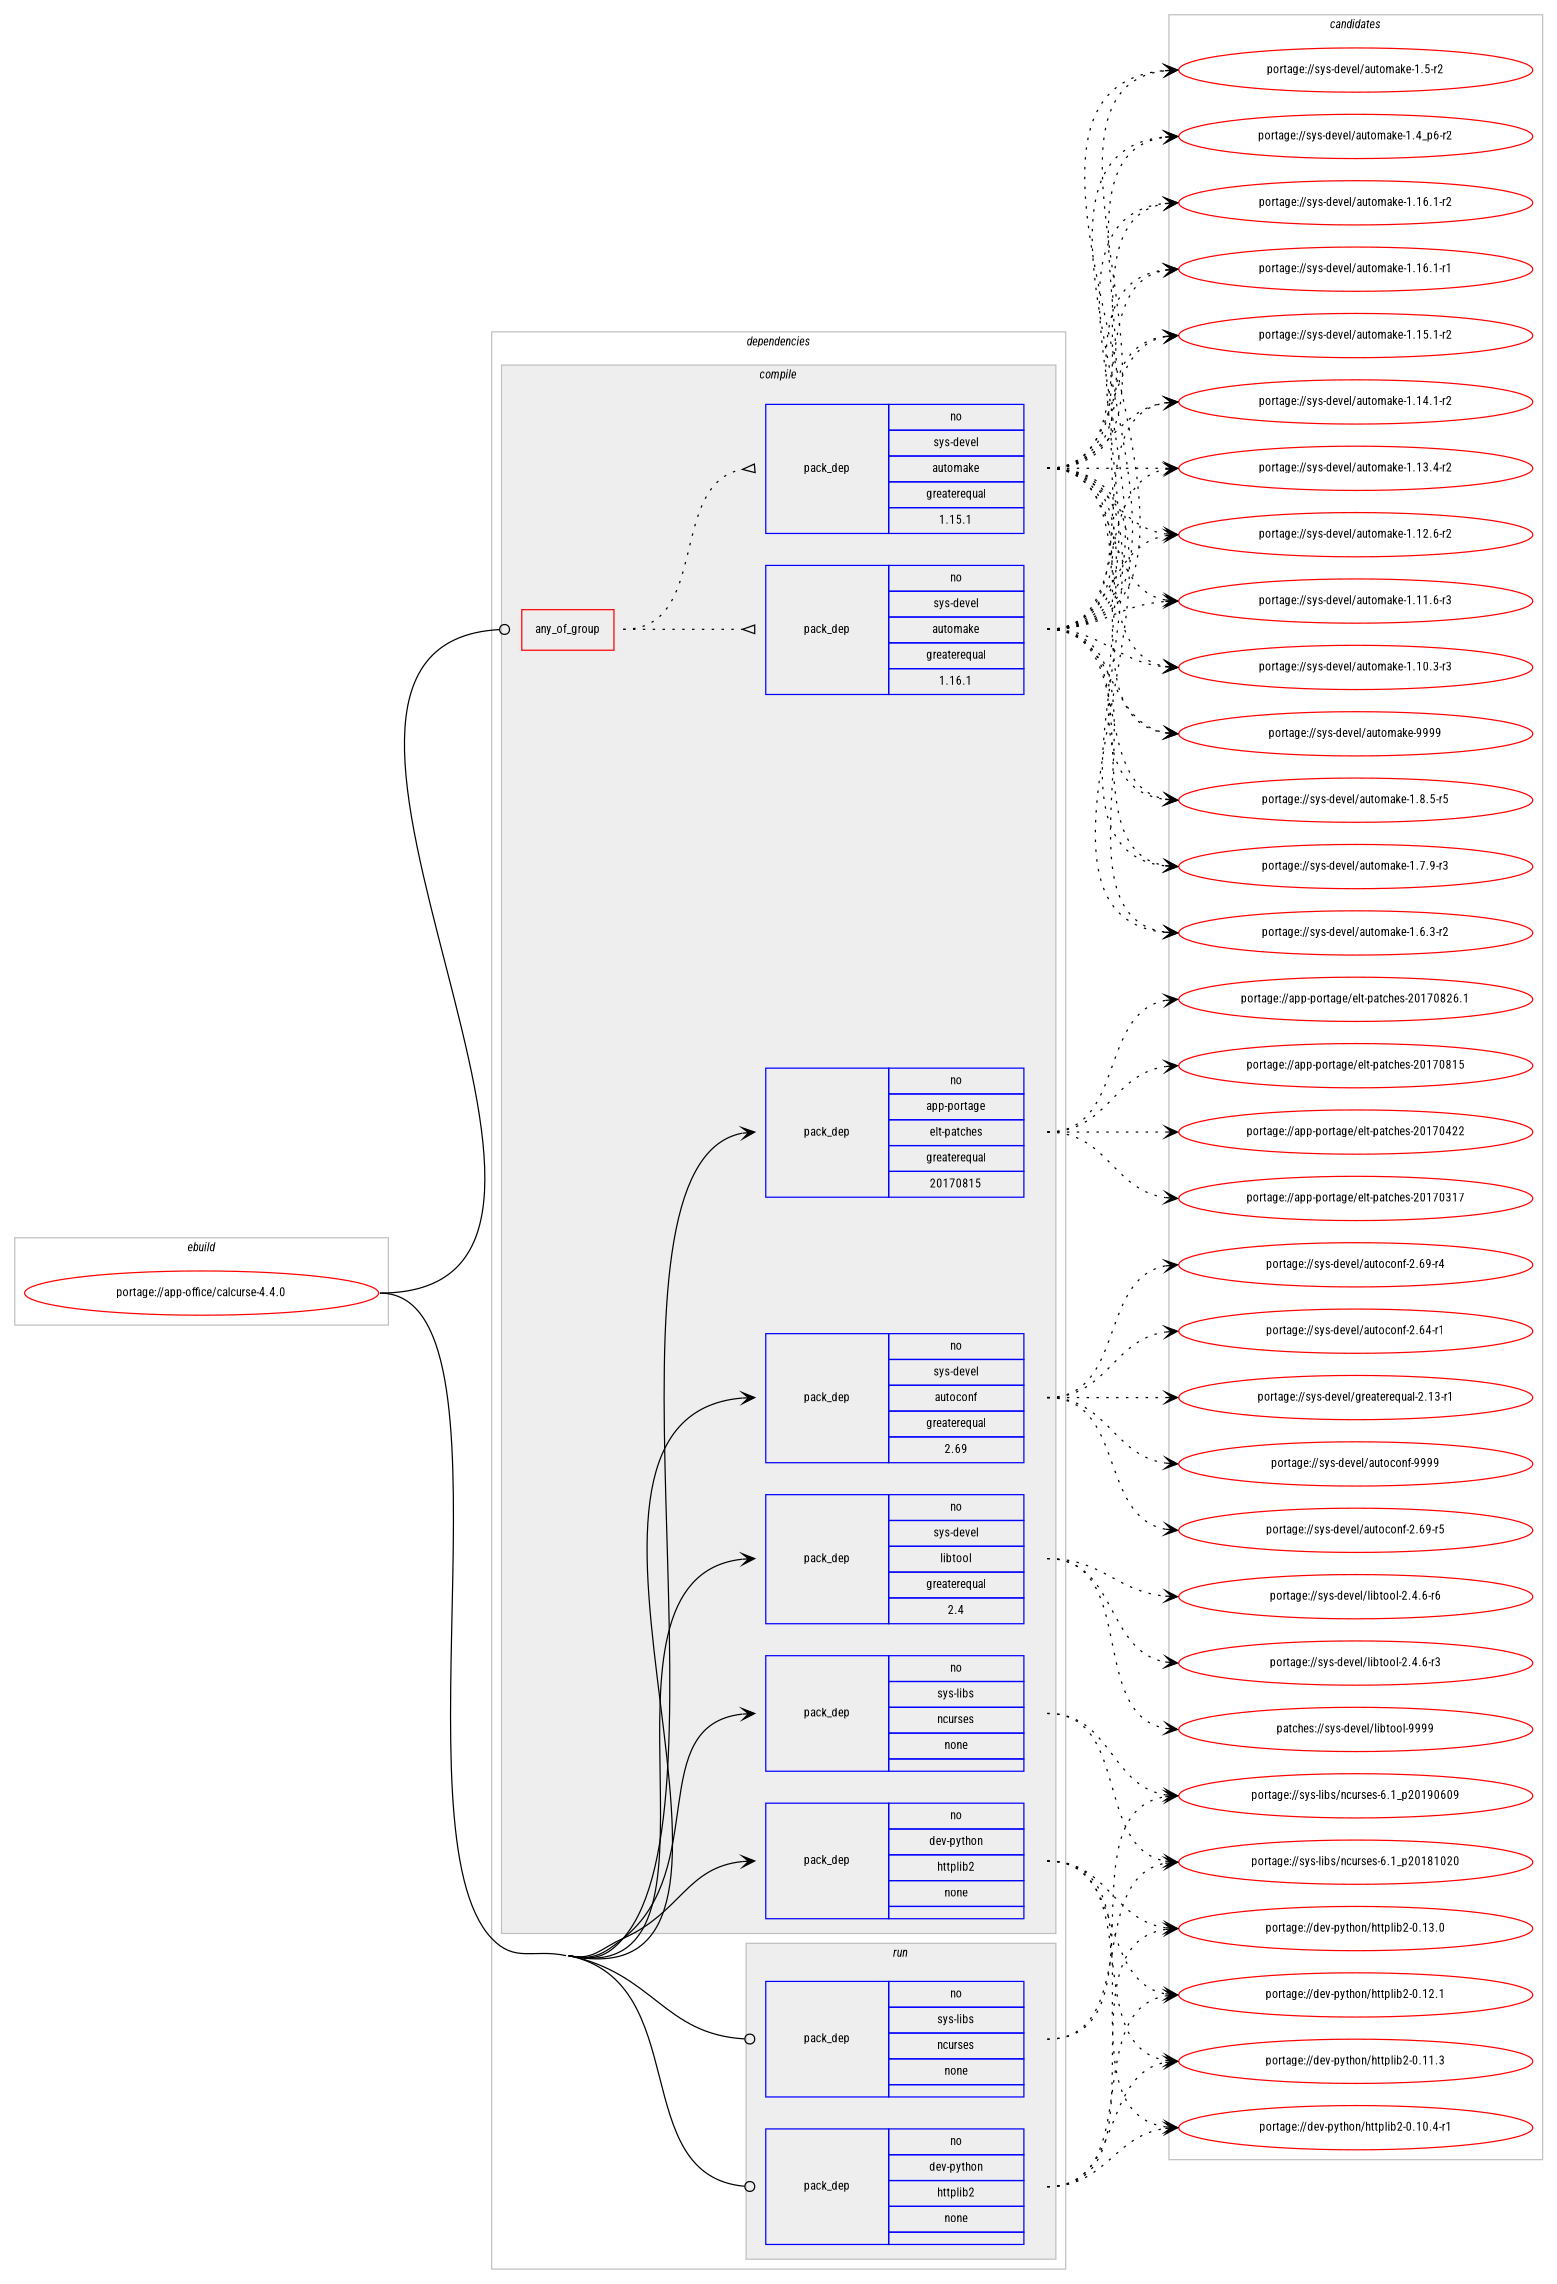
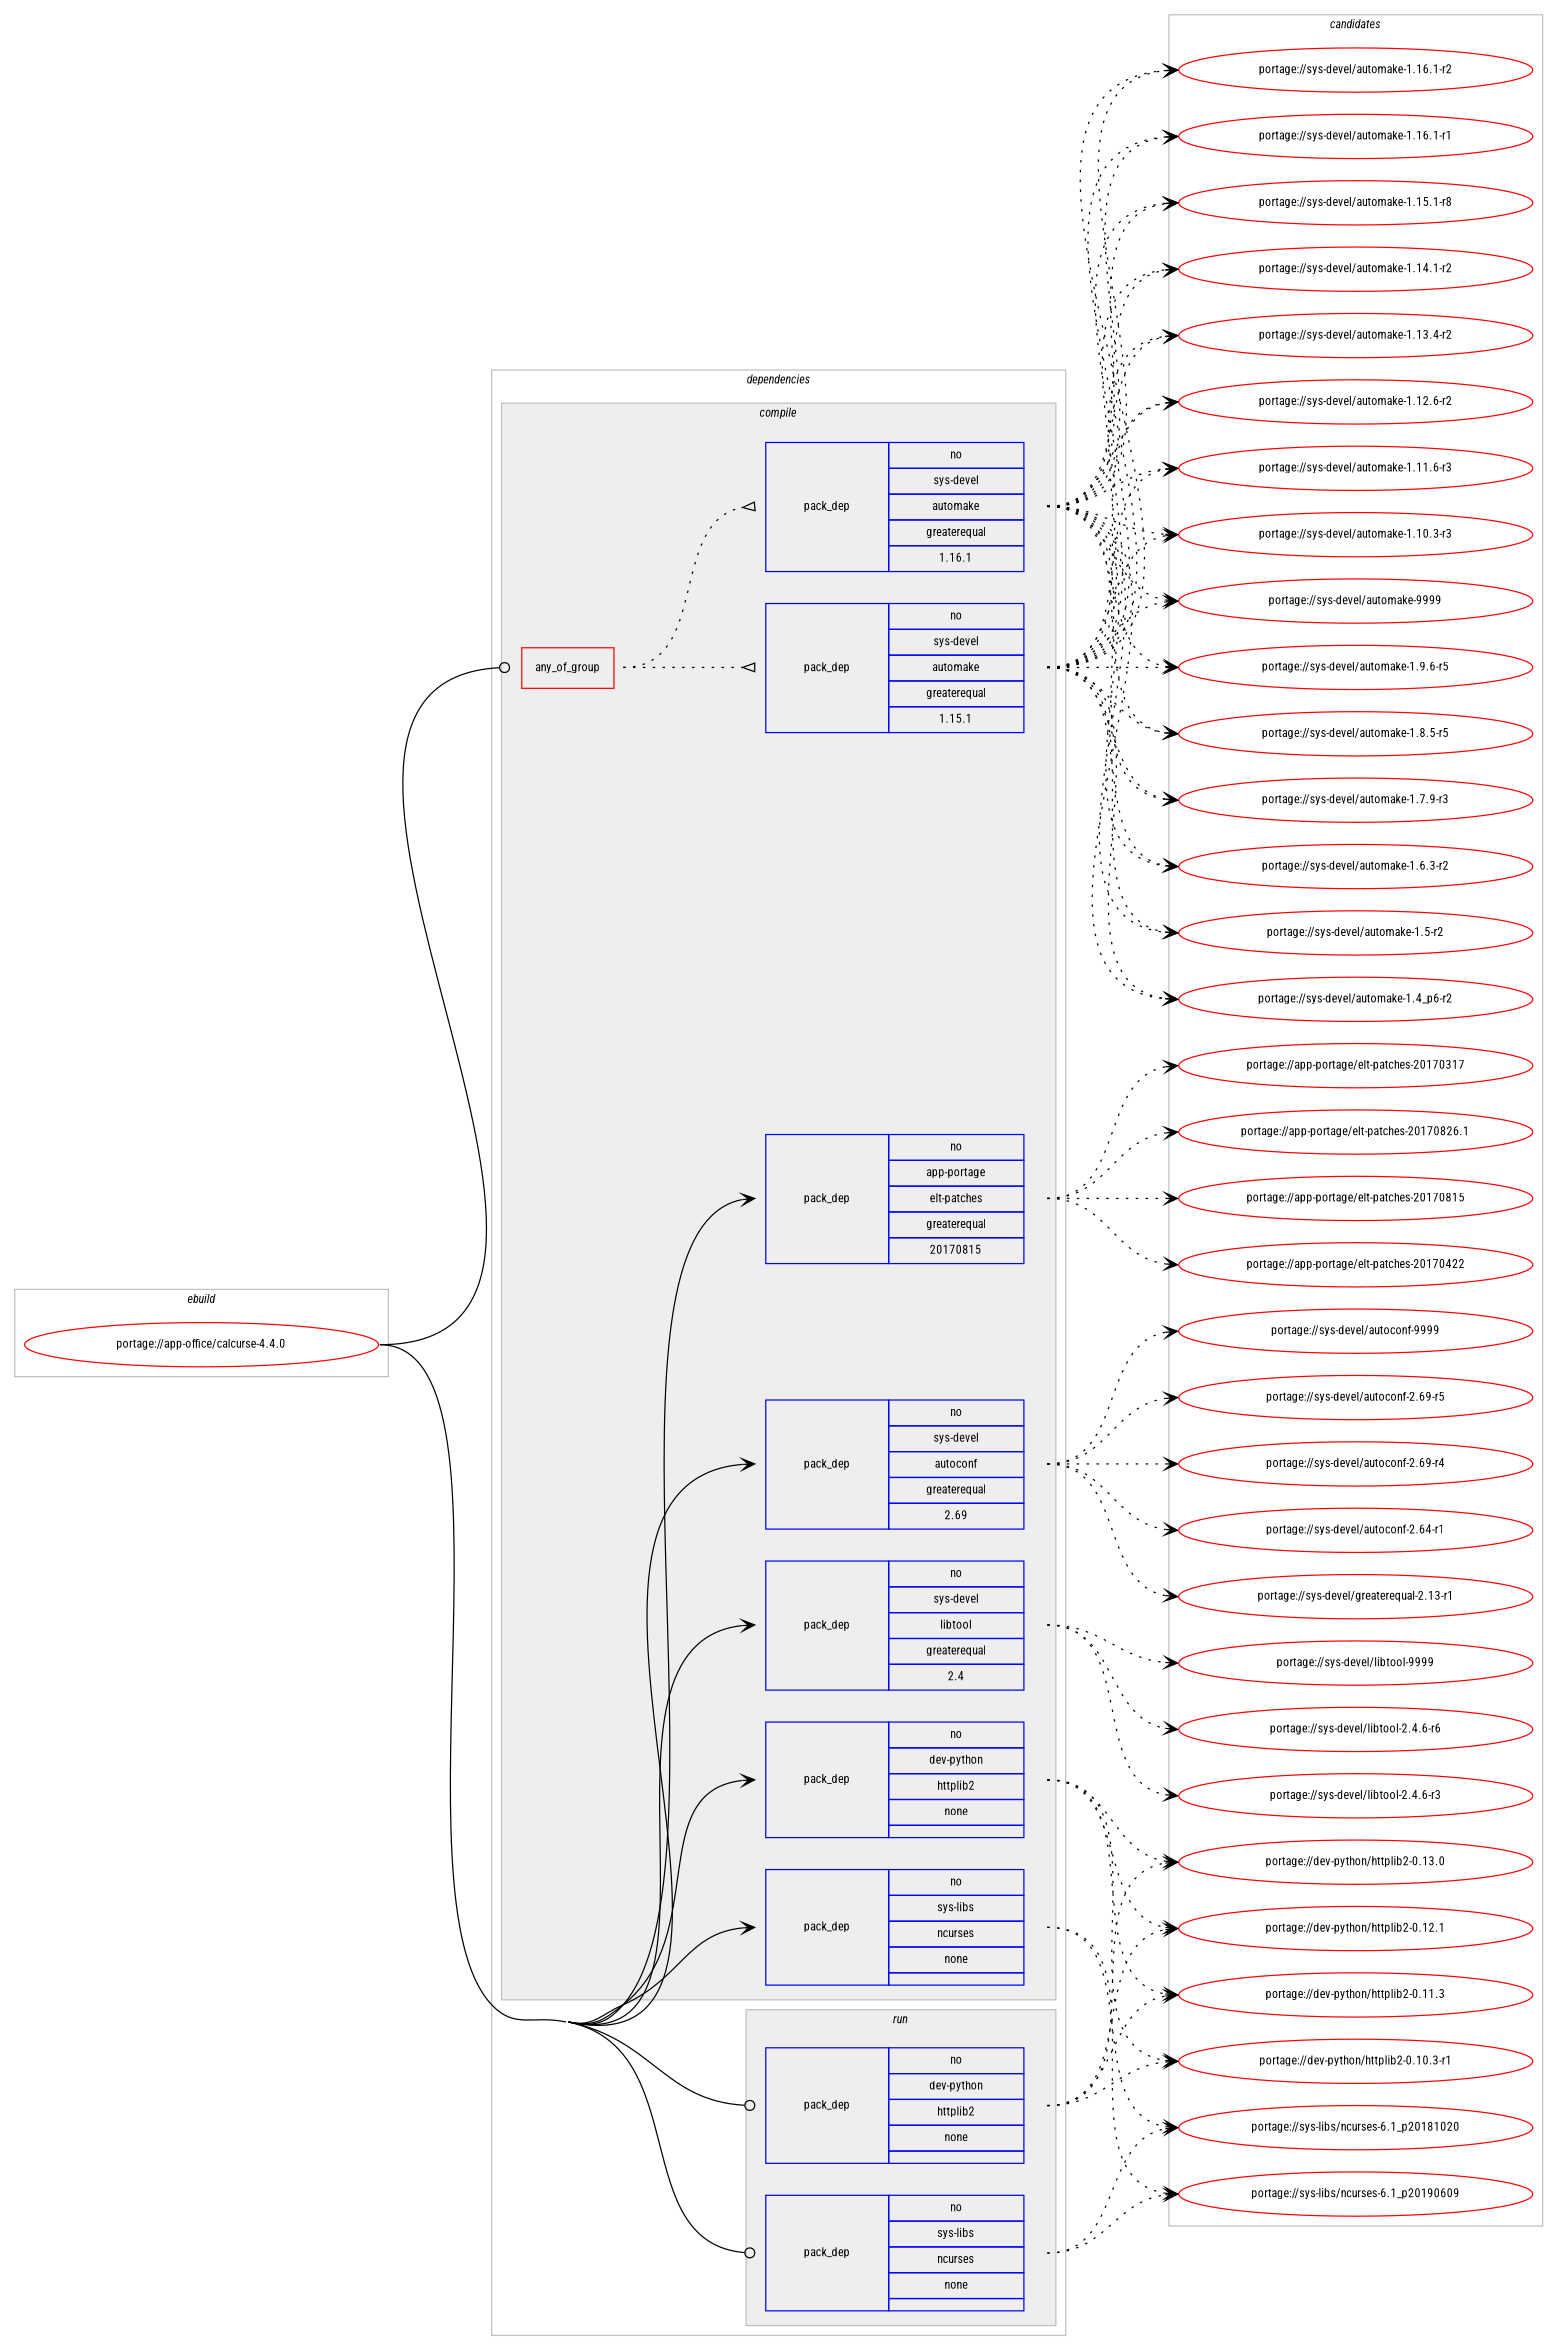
(1356, 336) -> (1356, 203)
none -> (1356, 667)
(1356, 1729) -> (1356, 1663)
(1356, 2128) -> (1356, 2061)
